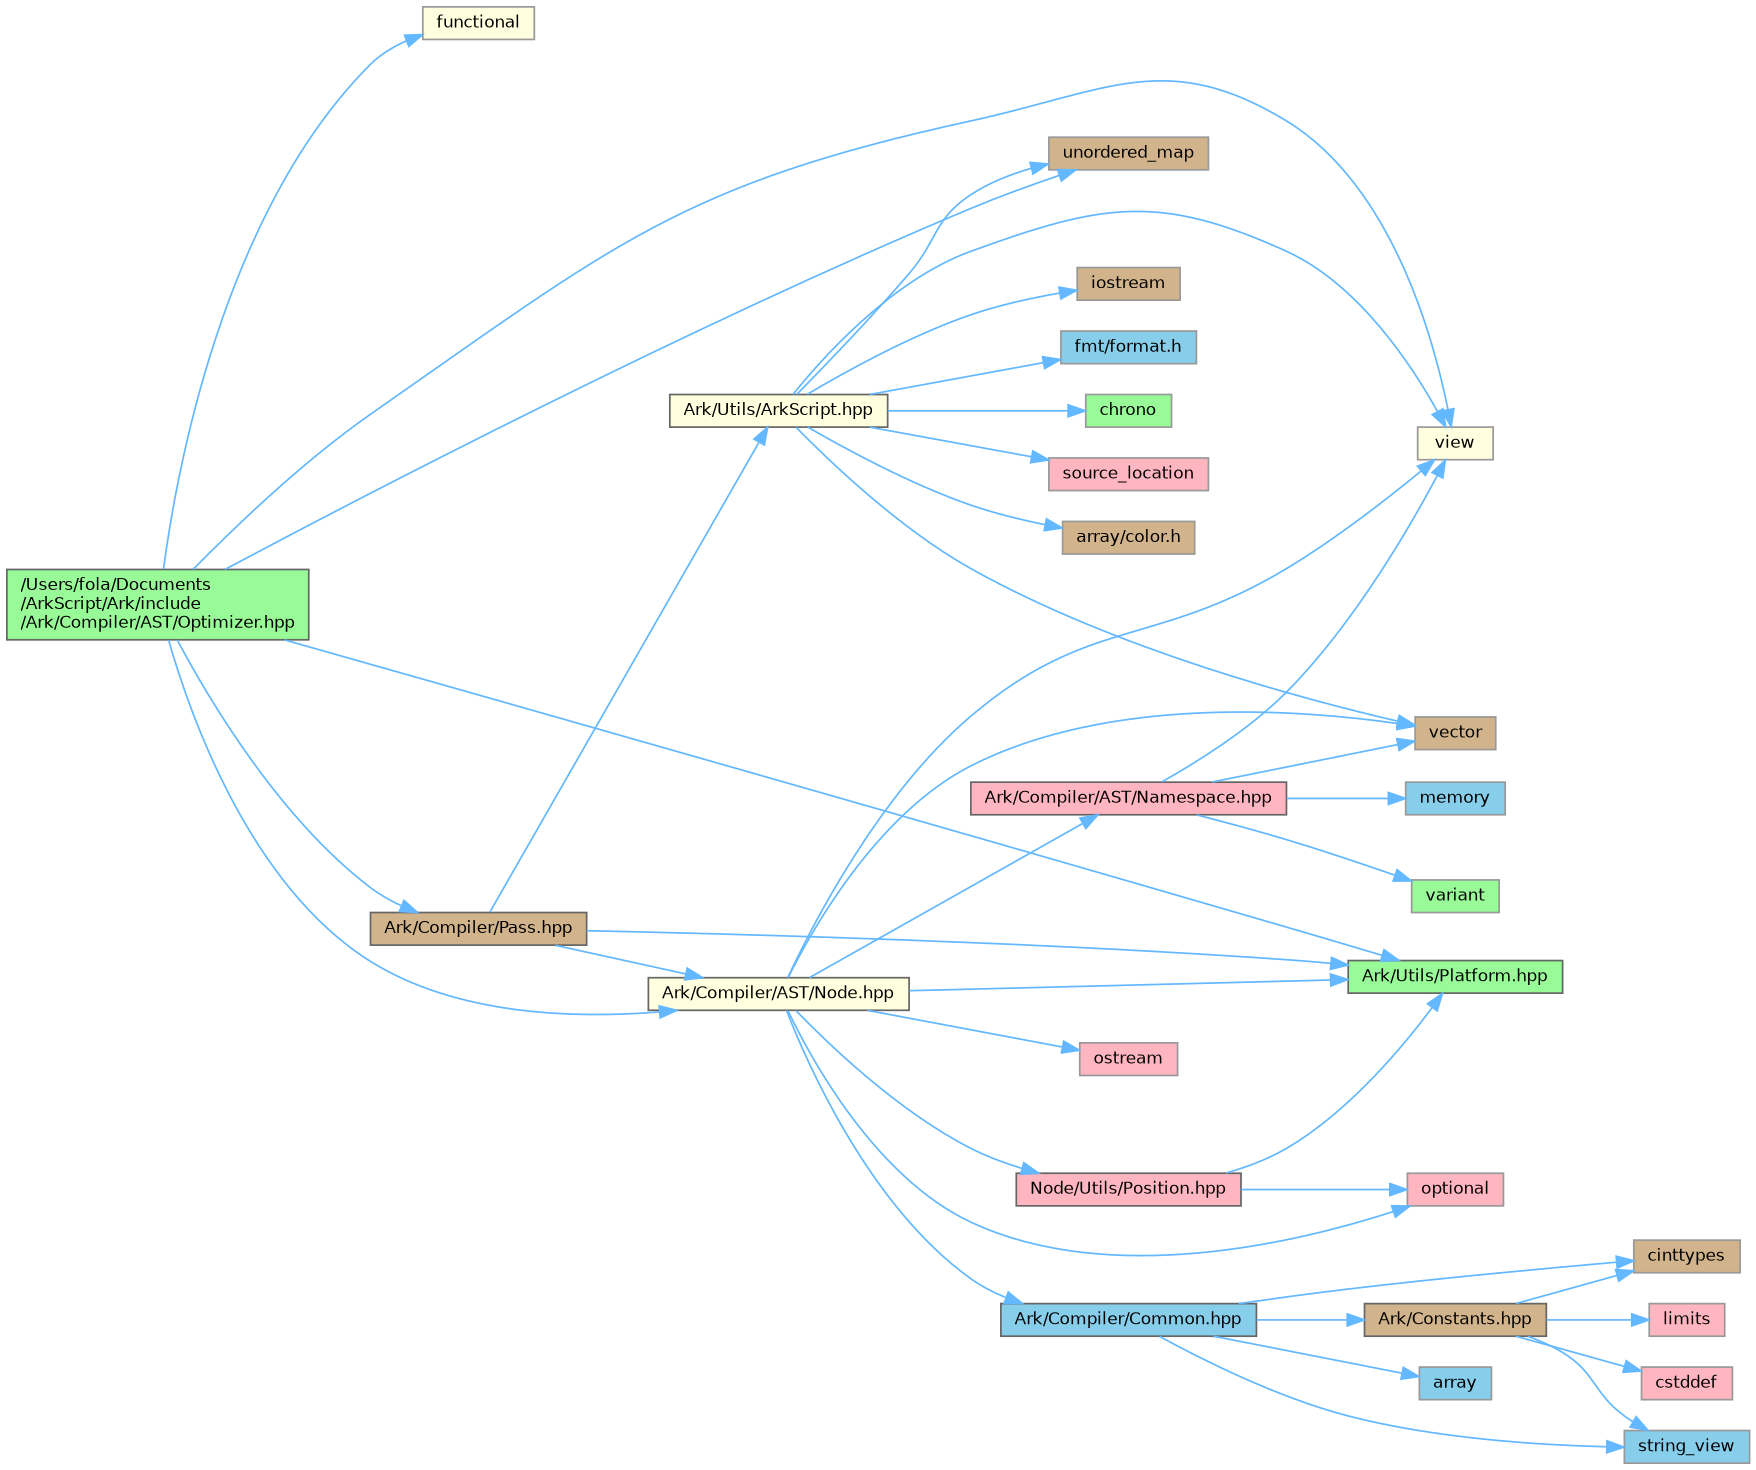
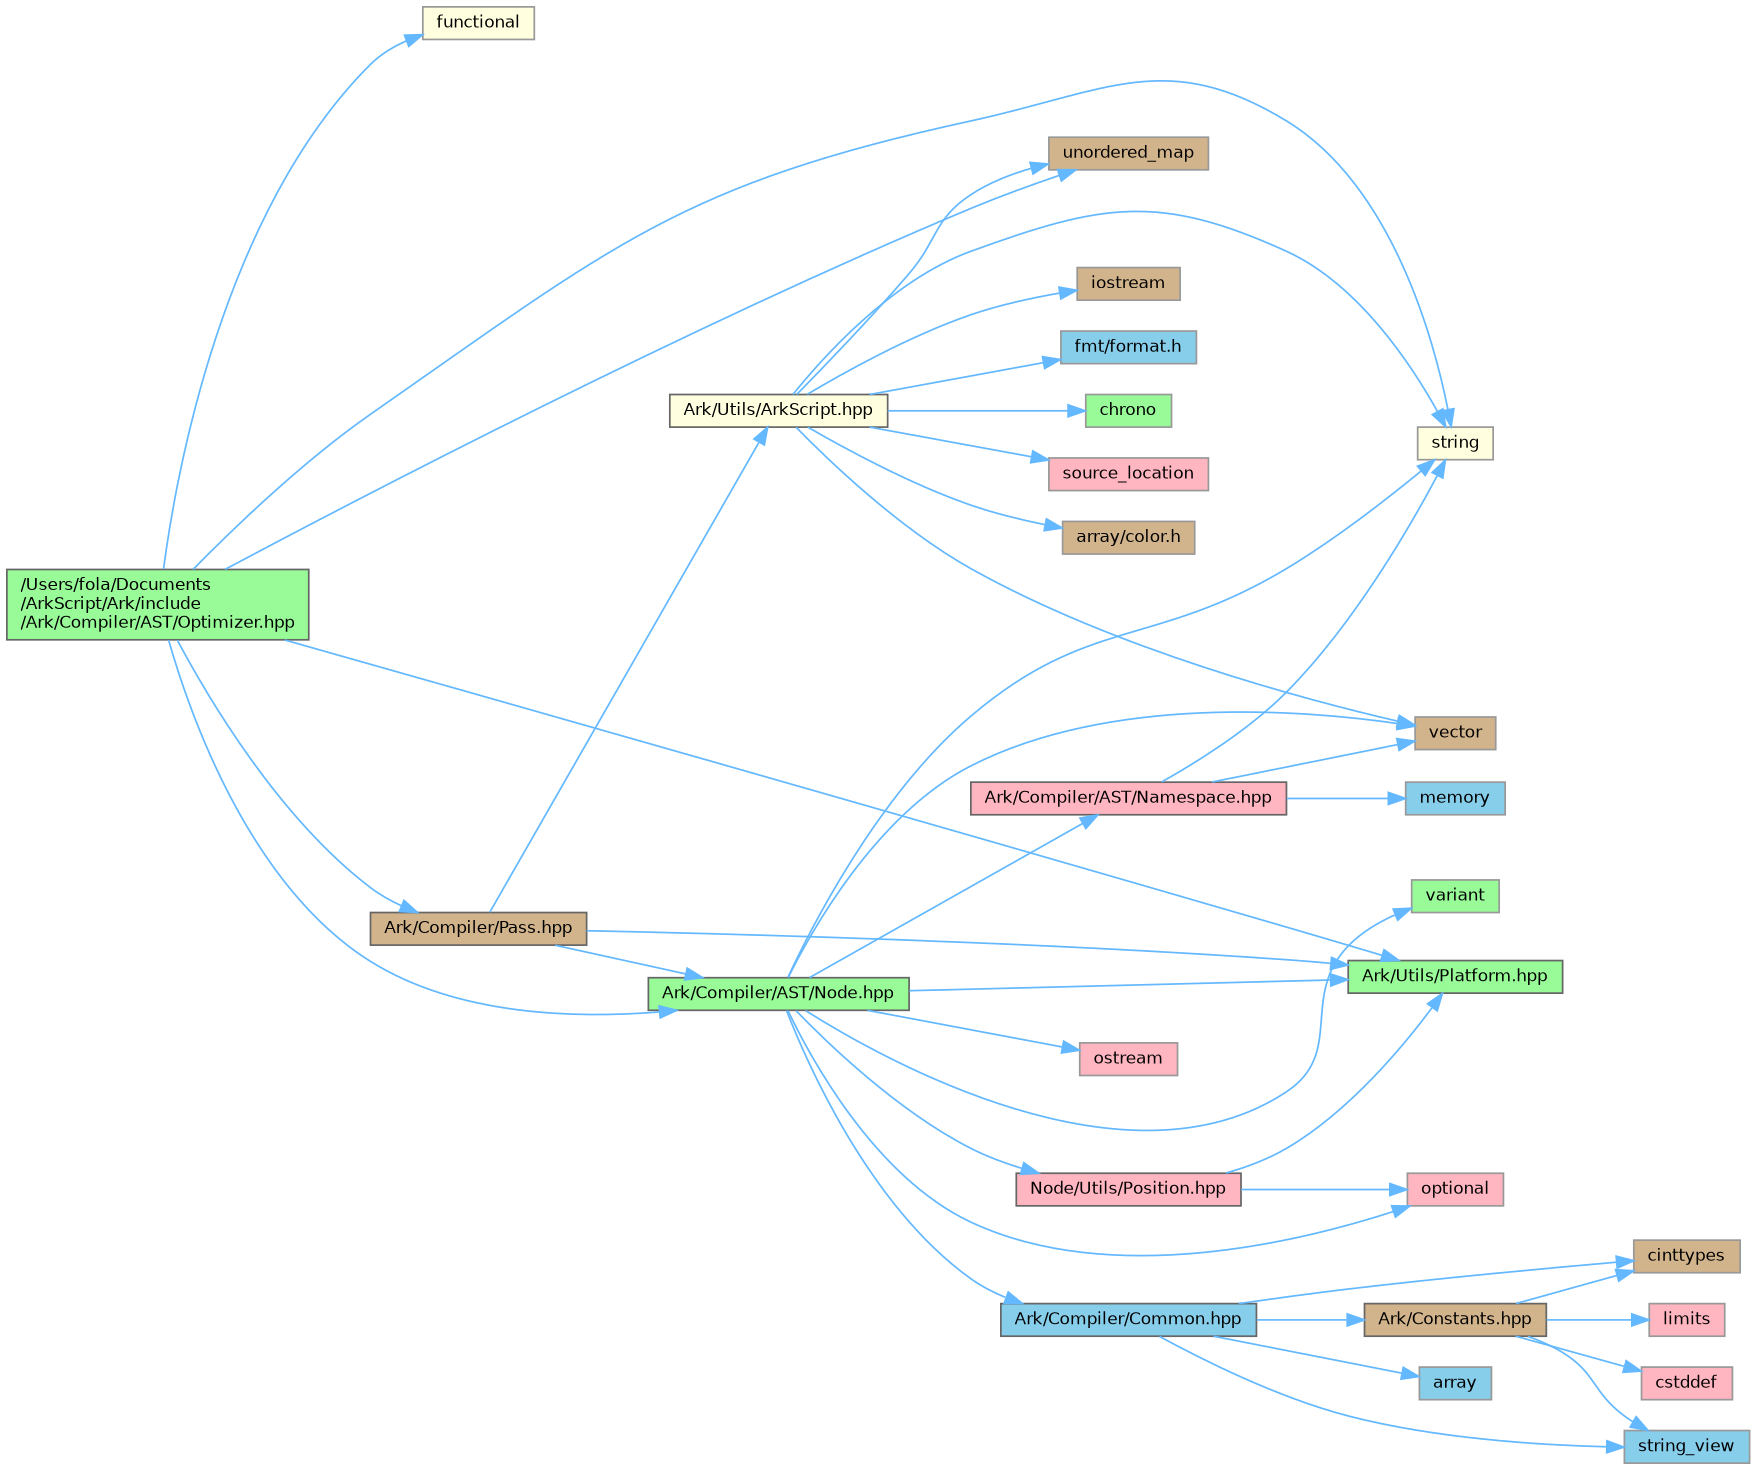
(1455, 443) -> (1455, 443)
(1297, 843) -> (1147, 1130)
(779, 994) -> (779, 994)
